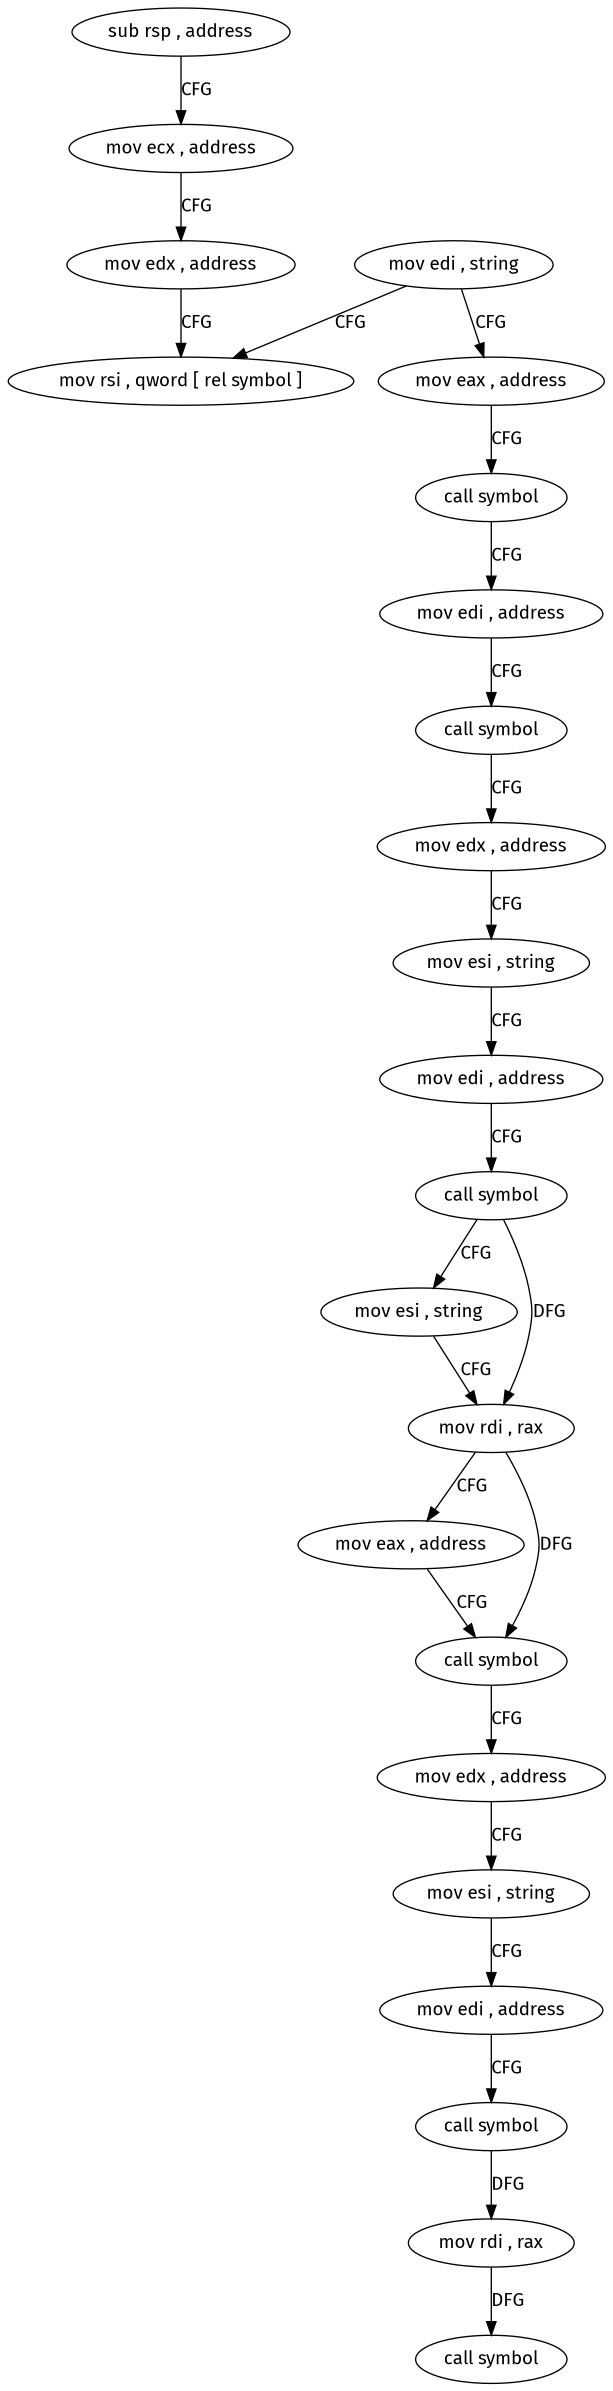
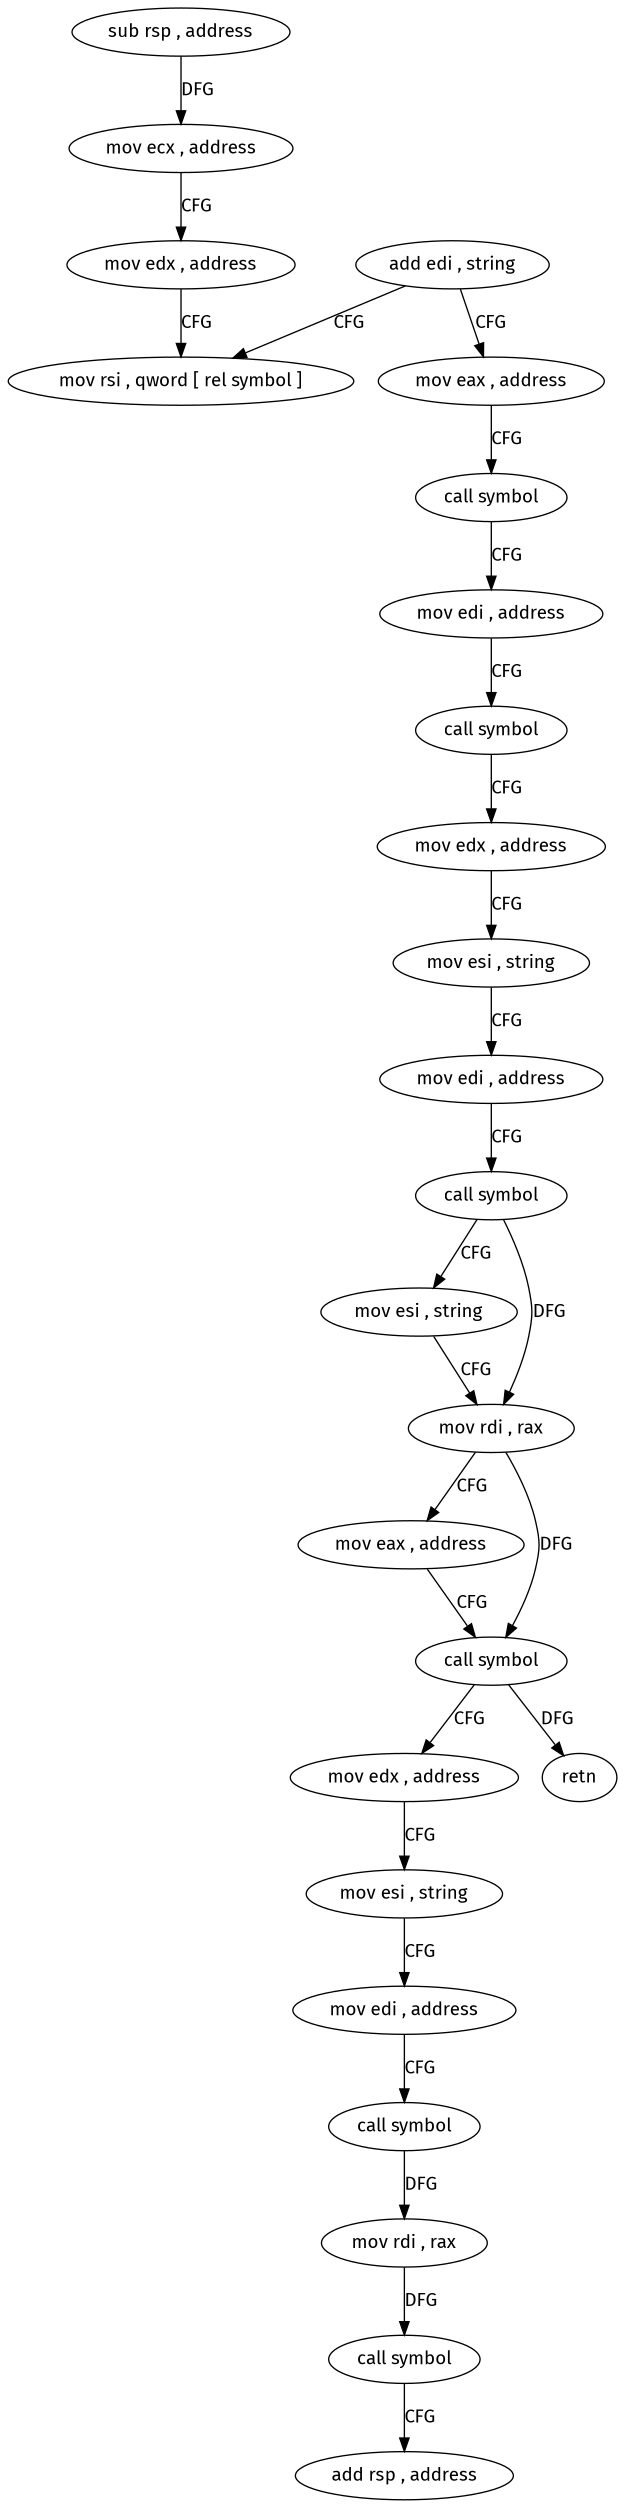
(197, 90) -> (198, 90)
(454, 265) -> (453, 265)
none -> (580, 1778)
none -> (404, 2476)
